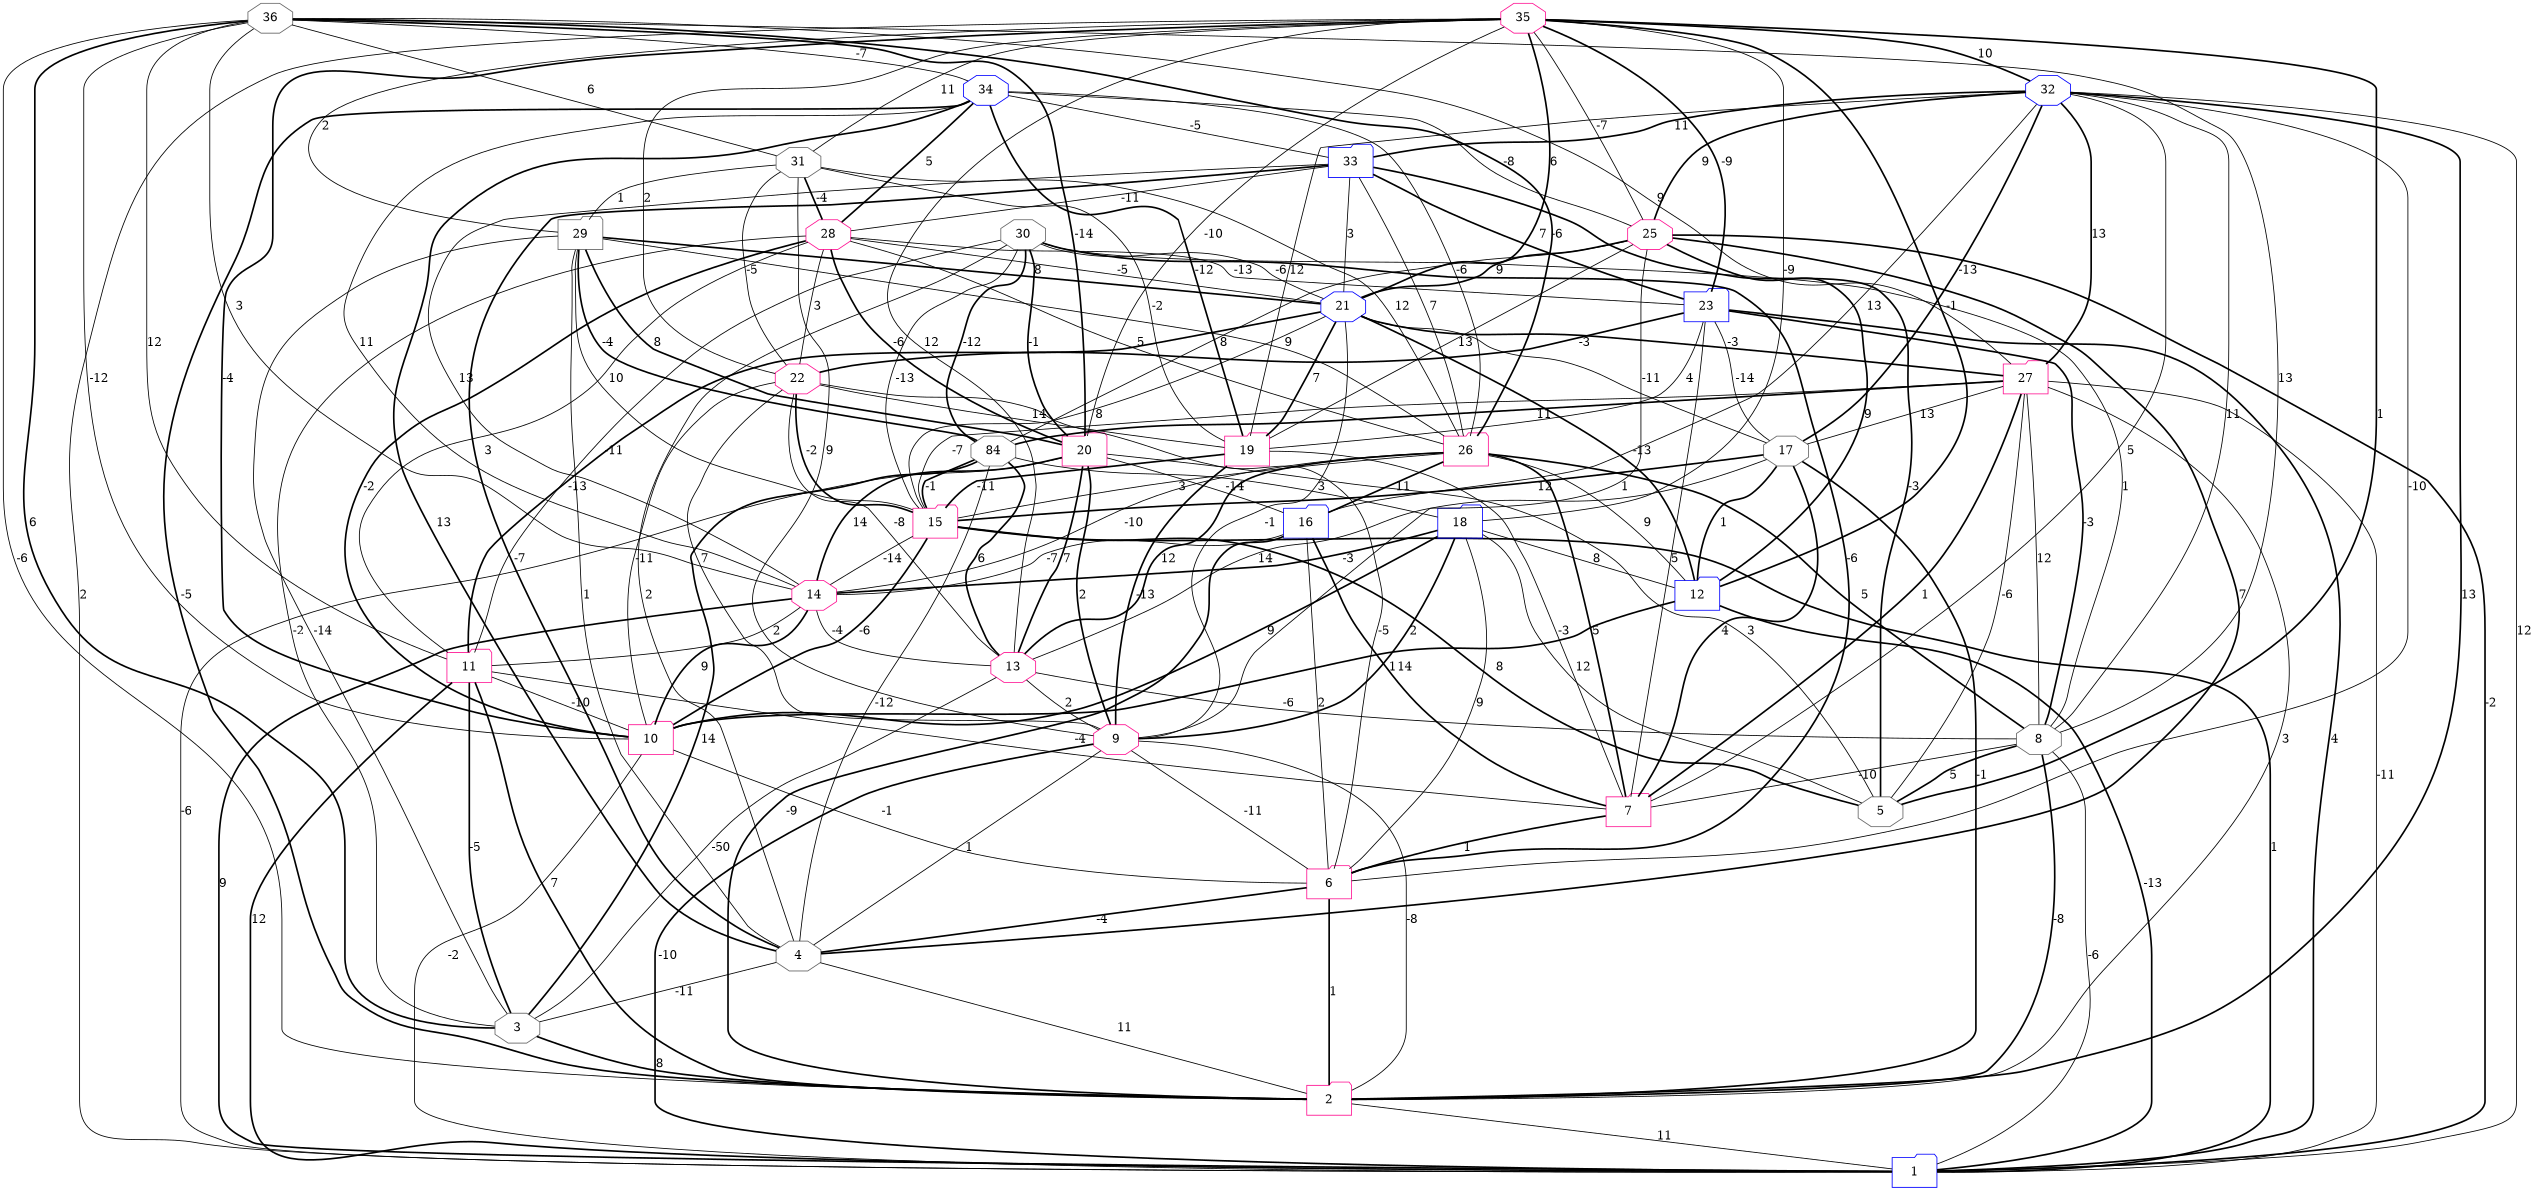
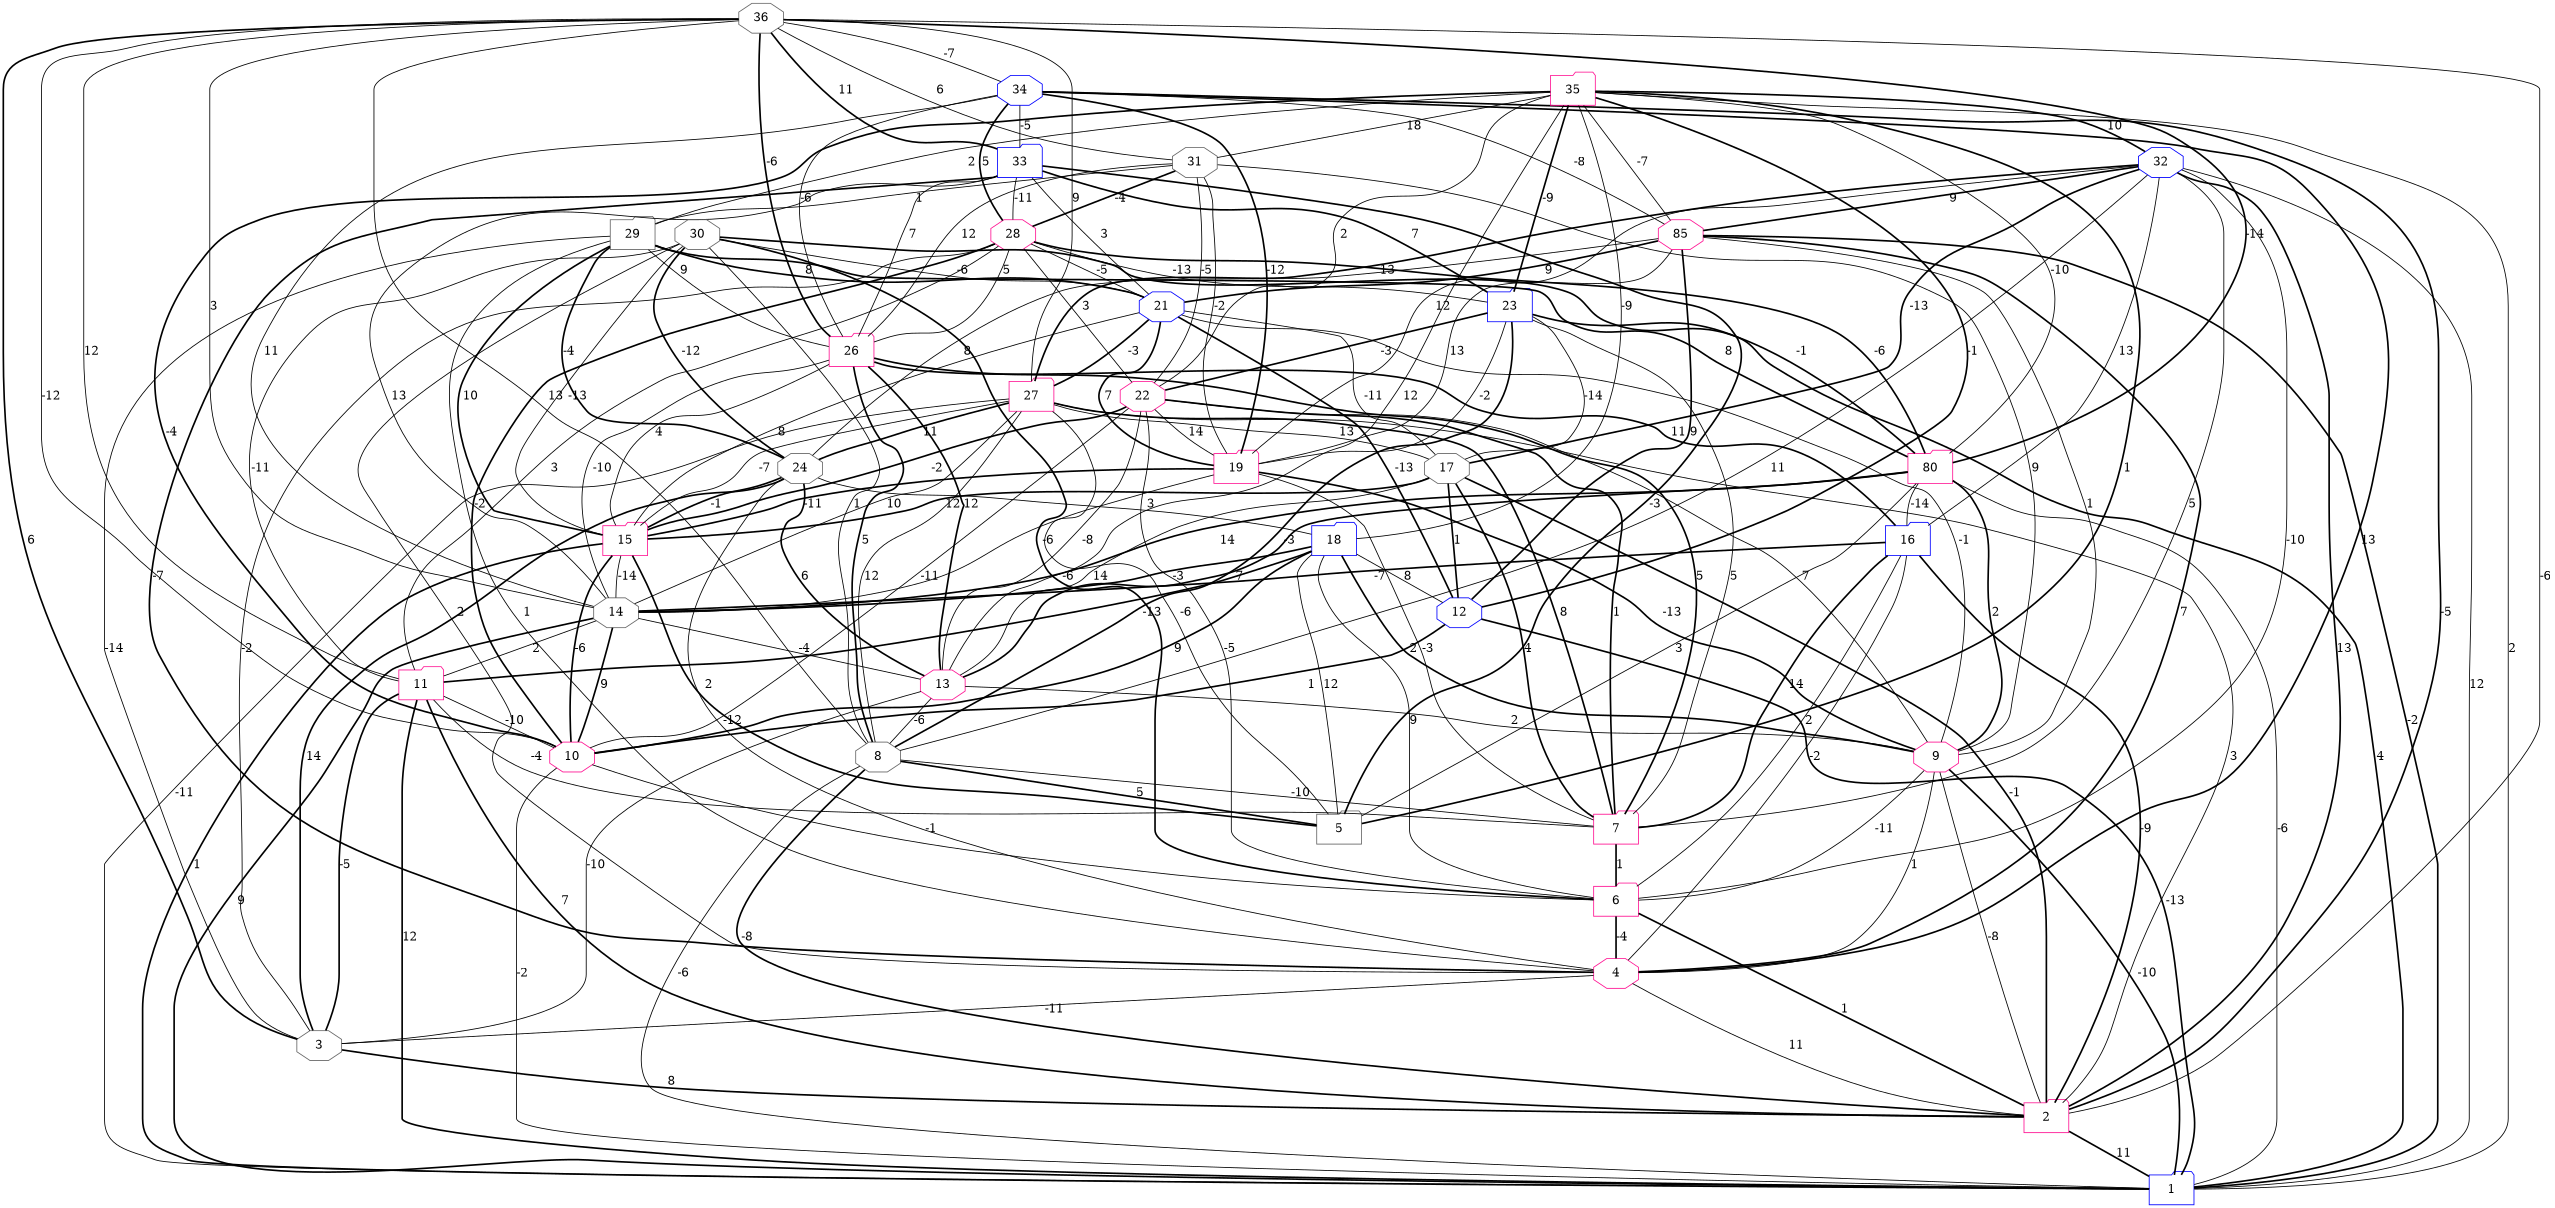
(1523, 18) -> (1573, 90)
(948, 90) -> (1414, 126)
(1666, 122) -> (851, 113)
(1535, 226) -> none
(1650, 235) -> (1681, 235)
(849, 354) -> (882, 645)
(1690, 379) -> (1485, 396)
(993, 451) -> (800, 468)
(1085, 451) -> (1930, 468)
(690, 455) -> (458, 403)
none -> (1549, 465)
(1182, 487) -> (659, 432)
none -> (854, 510)
(1612, 511) -> none
(1057, 550) -> (1324, 574)
none -> (935, 578)
(814, 595) -> (616, 613)
(1697, 595) -> (1459, 613)
(1925, 595) -> (1564, 613)
(1500, 667) -> (709, 685)
(651, 740) -> (572, 757)
none -> (1788, 771)
(1881, 812) -> (1339, 829)
(721, 848) -> (596, 865)
(798, 956) -> (1616, 973)
(1622, 1136) -> (2109, 1154)
